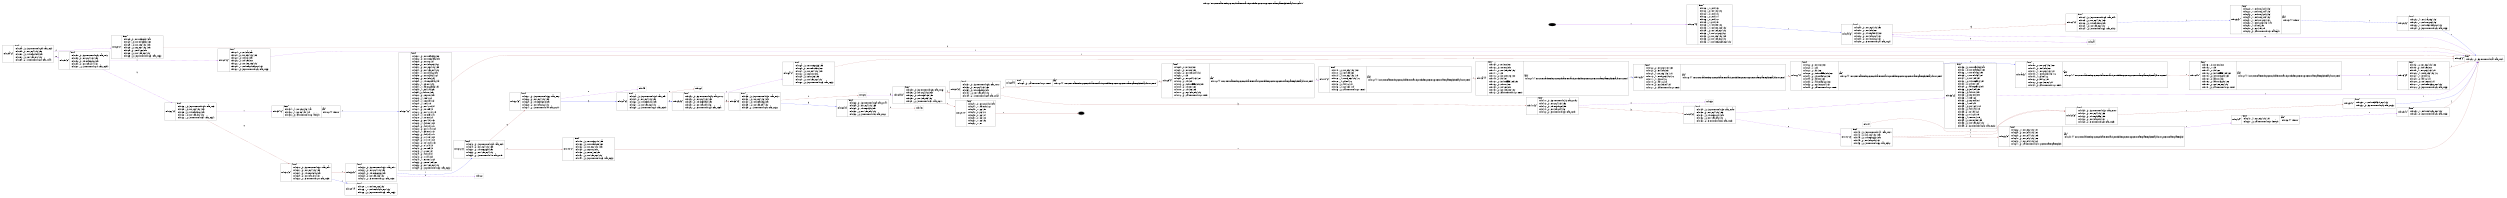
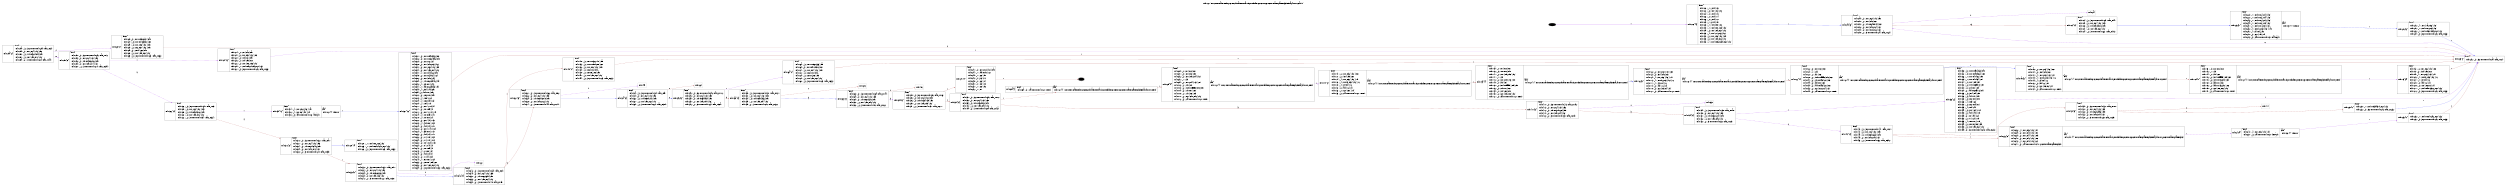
(879, 95) -> (890, 100)
(1969, 132) -> (2189, 109)
